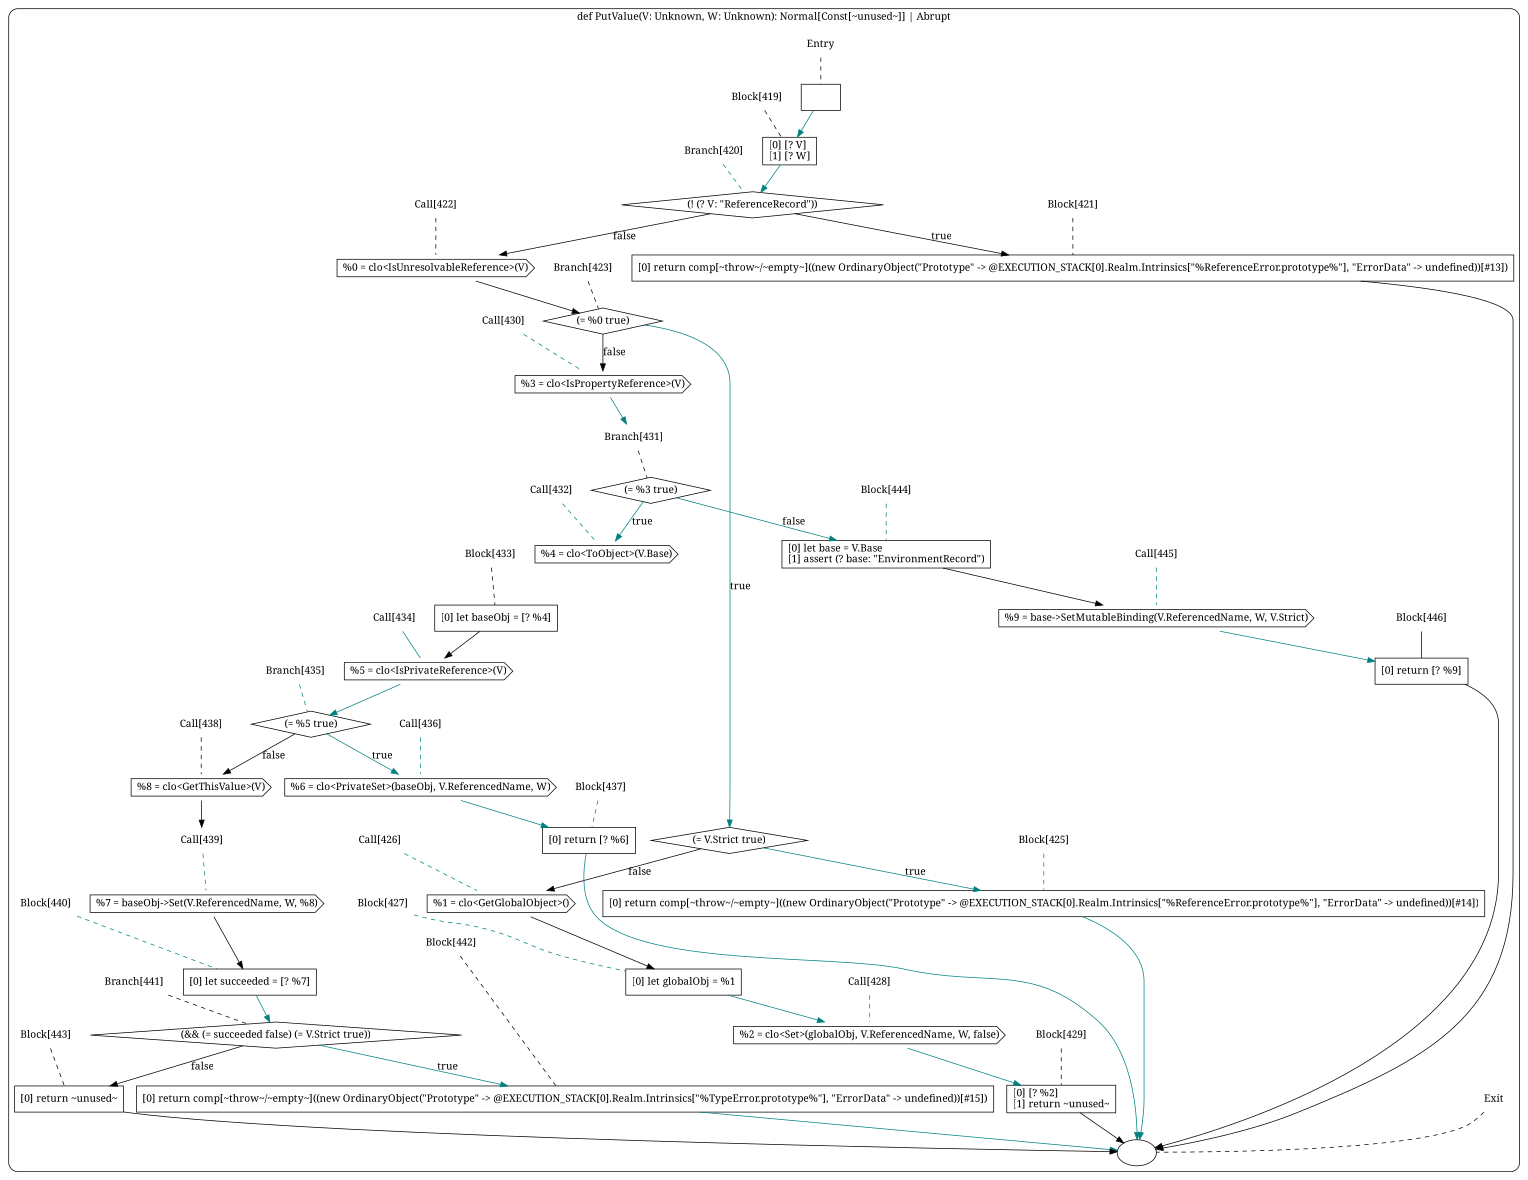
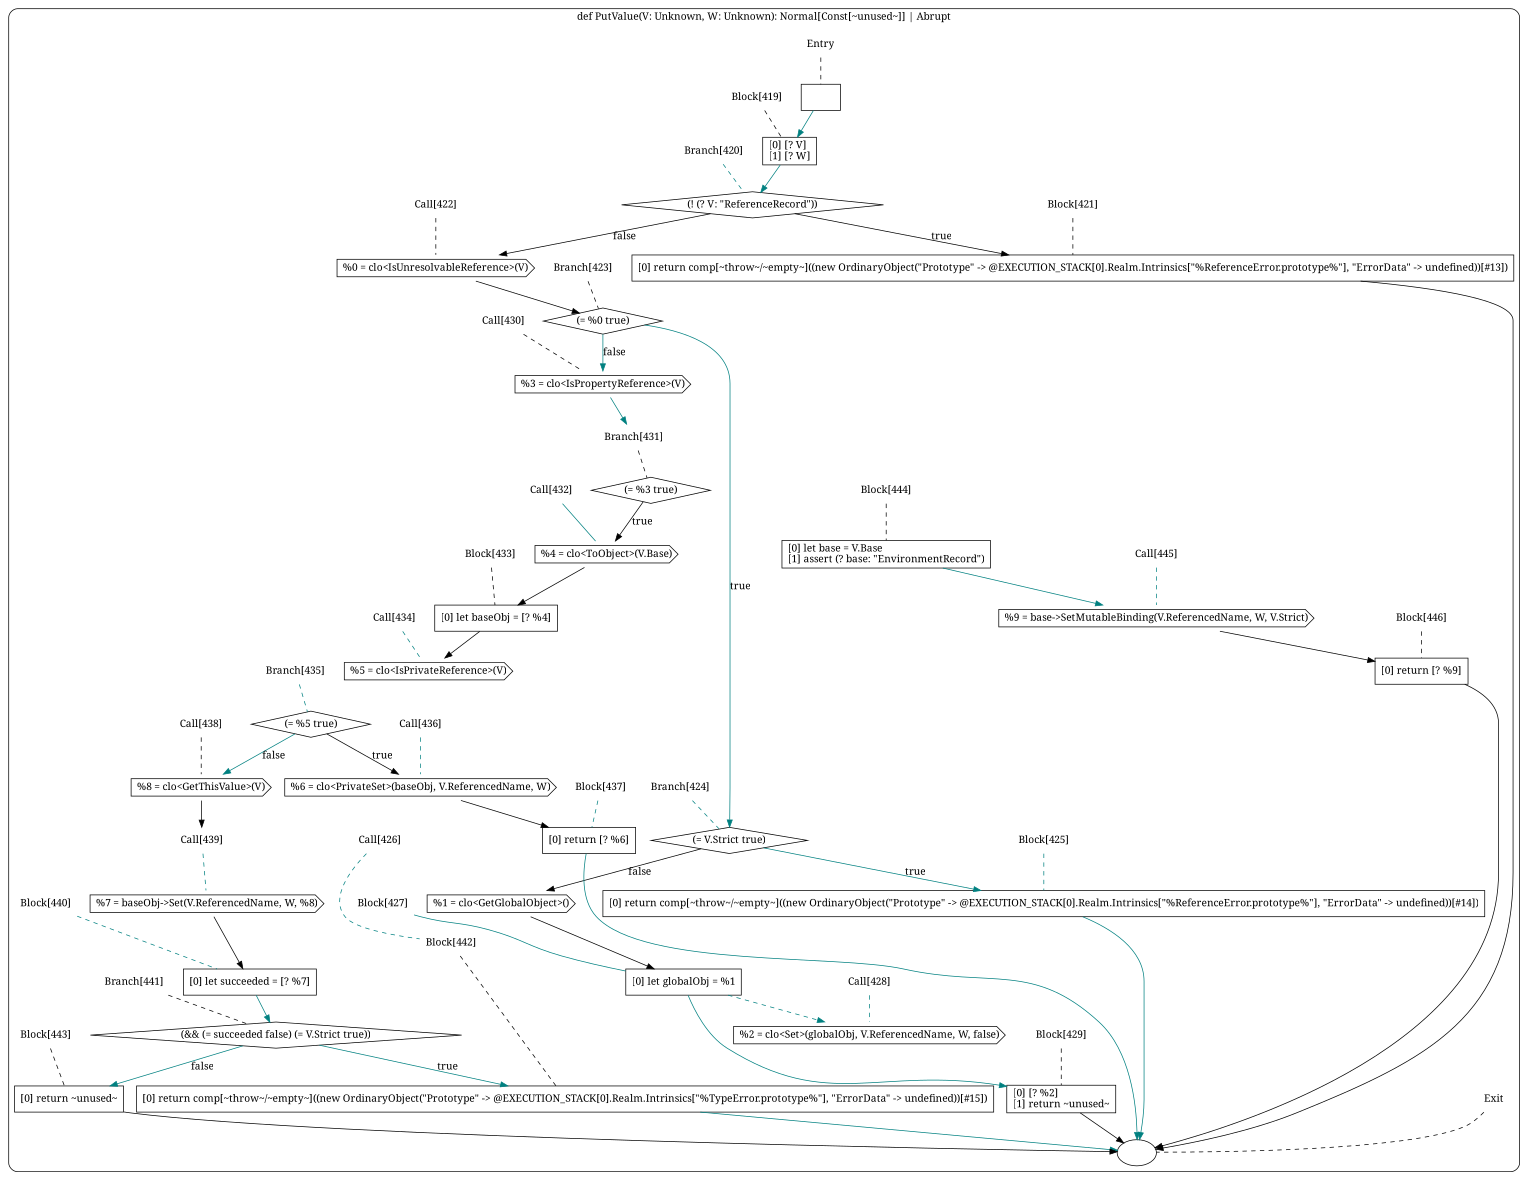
(603, 349) -> (603, 349)
(553, 353) -> (553, 353)
(631, 518) -> (631, 518)
(753, 518) -> none
(579, 522) -> (579, 522)
(886, 522) -> (886, 522)
none -> (554, 584)
(1019, 586) -> (1019, 586)
(412, 645) -> (412, 645)
(1422, 645) -> (1422, 645)
(1294, 646) -> (1294, 646)
(368, 698) -> none
(262, 752) -> (262, 752)
(359, 752) -> (359, 752)
none -> (681, 787)
(501, 813) -> (501, 813)
(441, 872) -> (347, 919)
(520, 941) -> (520, 941)
(773, 1008) -> (773, 1008)
(180, 1065) -> (180, 1065)
(961, 1066) -> (827, 1083)
